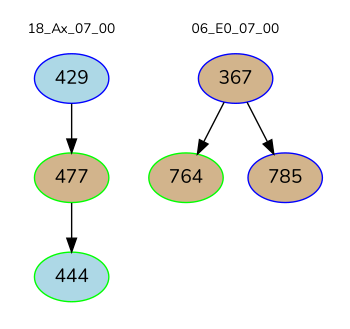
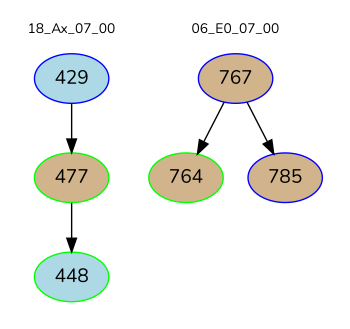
(236, 79) -> (236, 79)
(72, 277) -> (72, 277)
